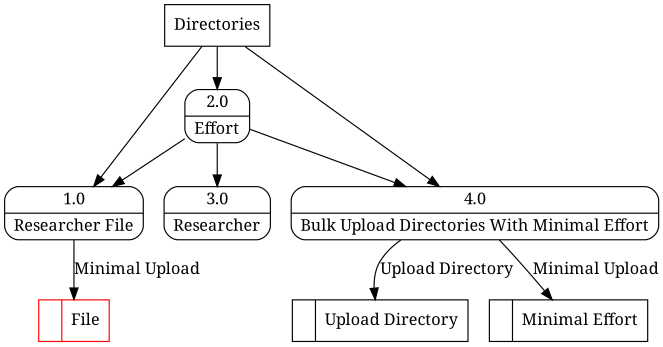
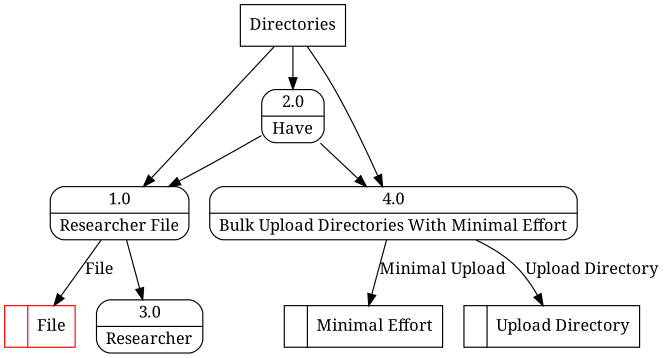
(217, 129) -> (293, 129)
(217, 159) -> (133, 264)
(137, 270) -> (99, 270)
